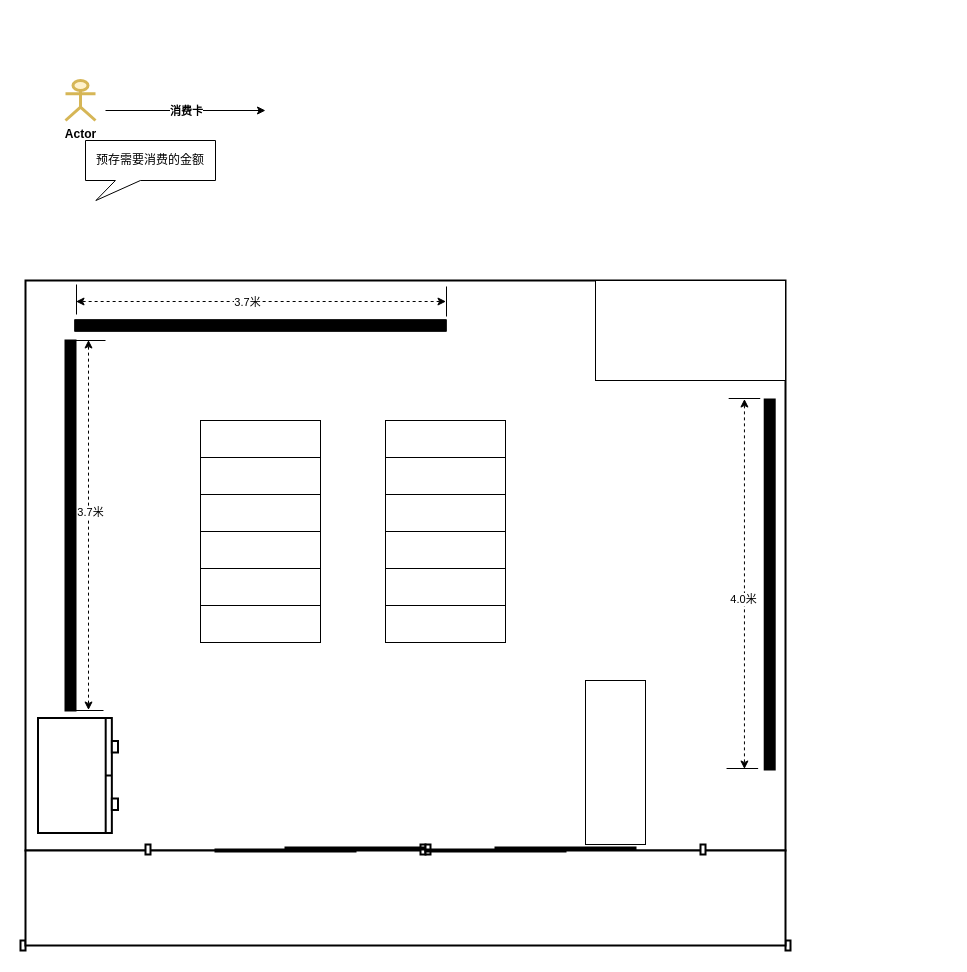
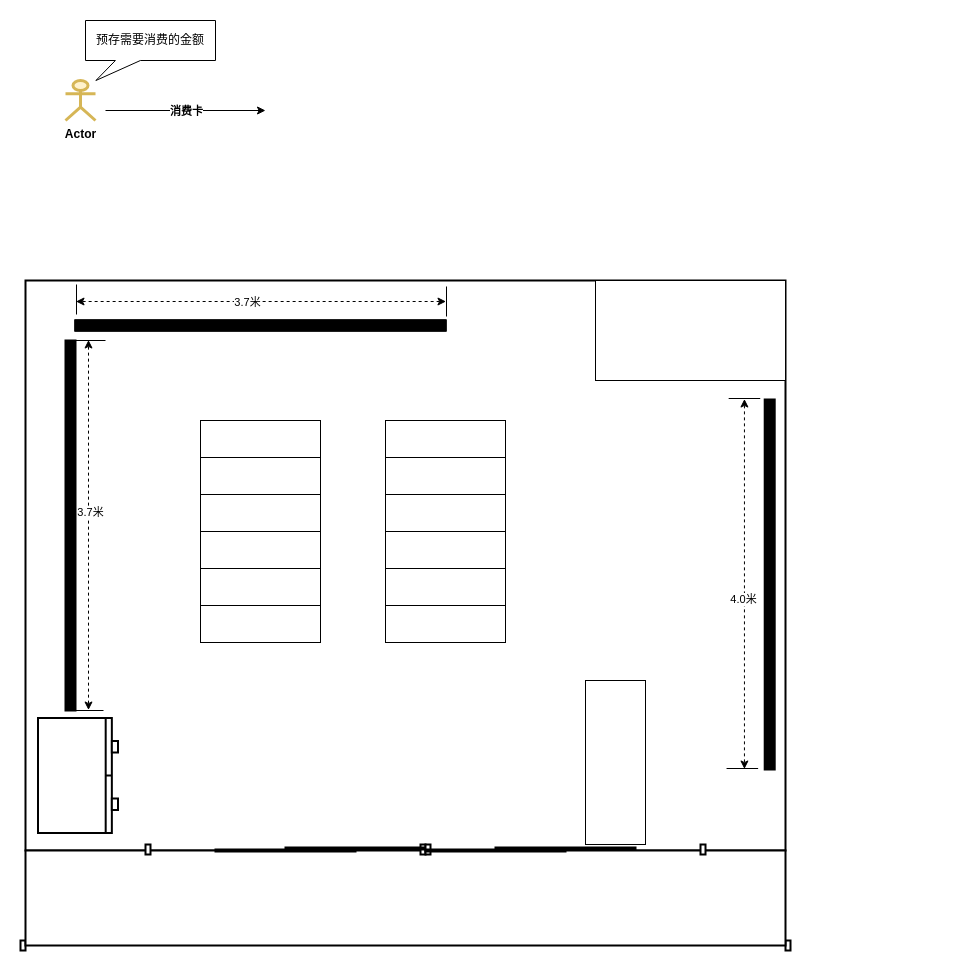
(151, 171) -> (151, 51)
